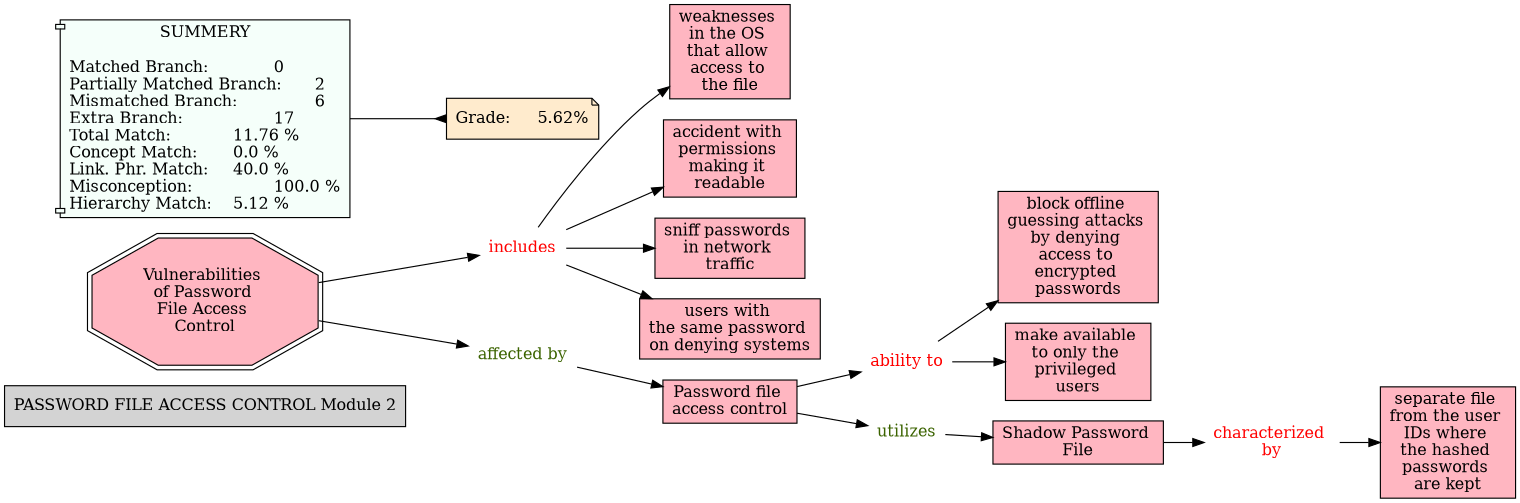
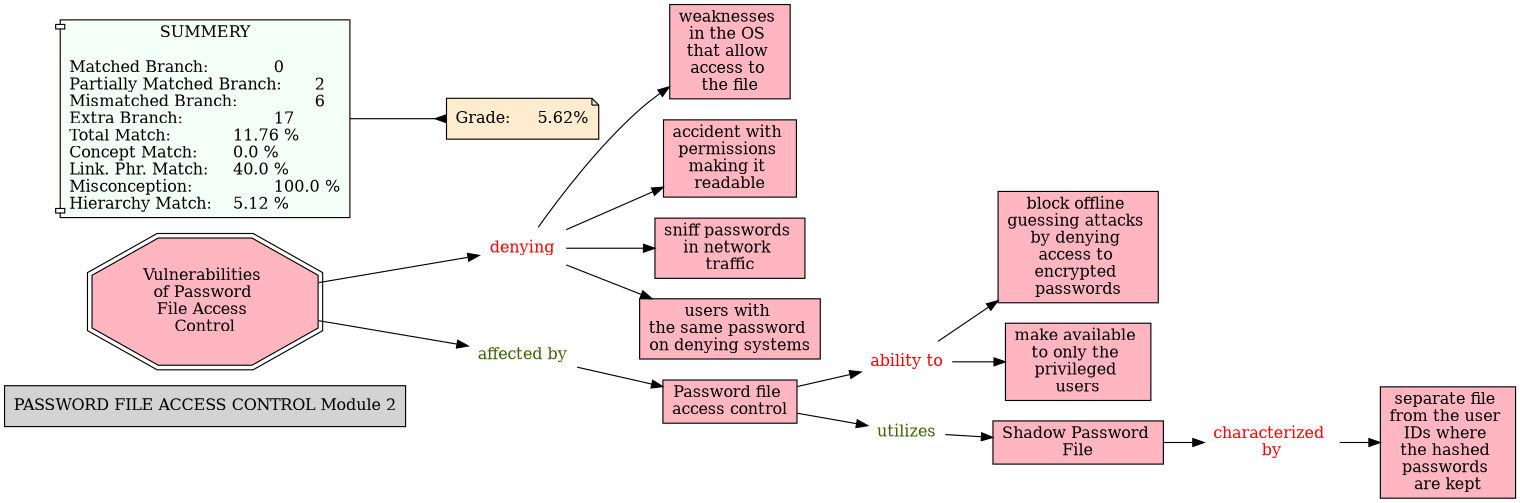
(523, 248) -> (523, 248)
